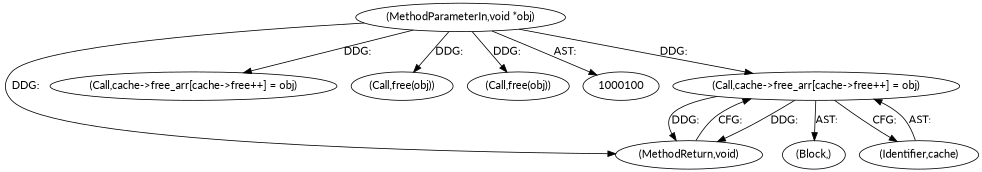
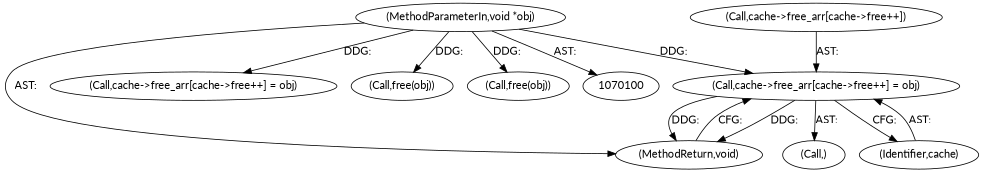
none -> (816, 17)
(28, 86) -> (28, 86)
(621, 86) -> (621, 86)
(814, 155) -> (814, 155)
